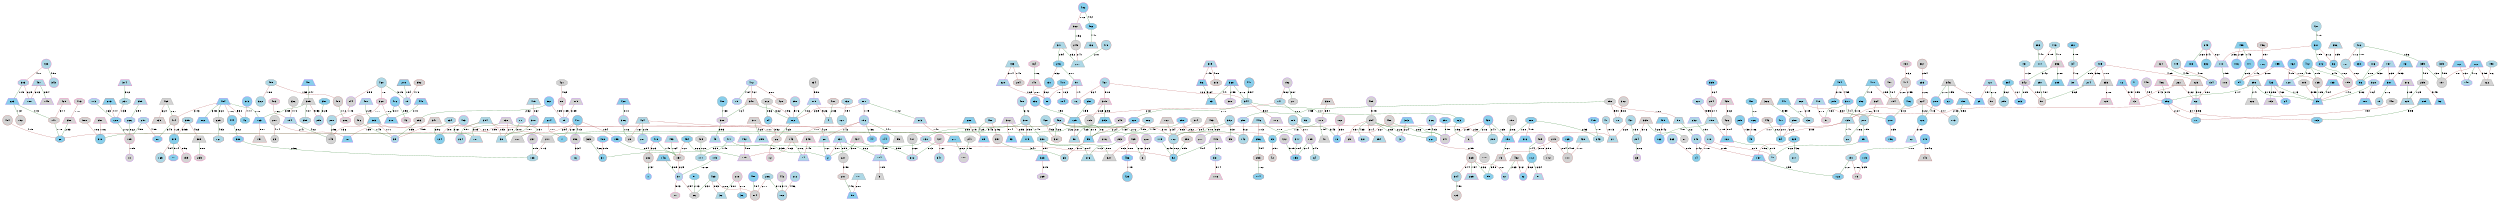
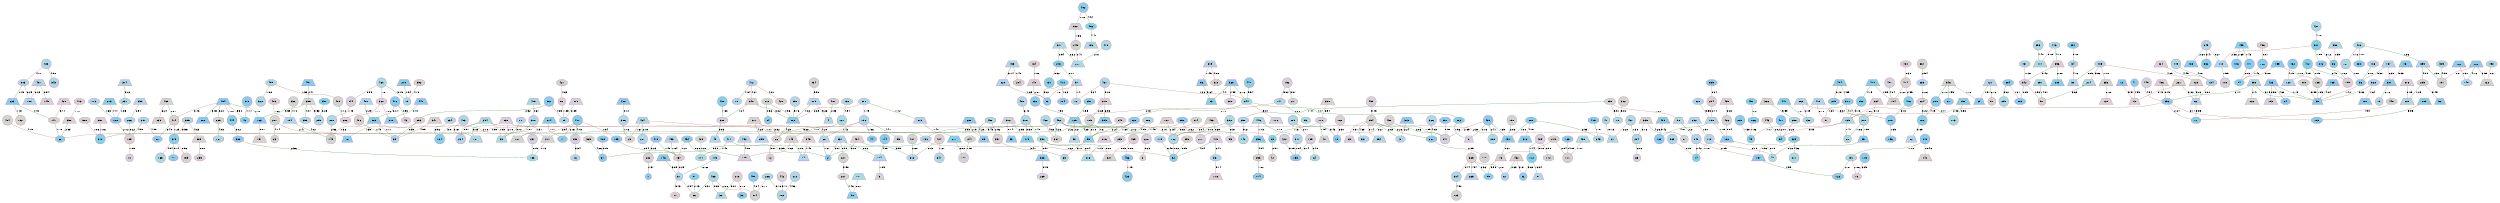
(771, 92) -> (771, 92)
(1311, 111) -> (1311, 111)
none -> (807, 128)
(1138, 150) -> none
